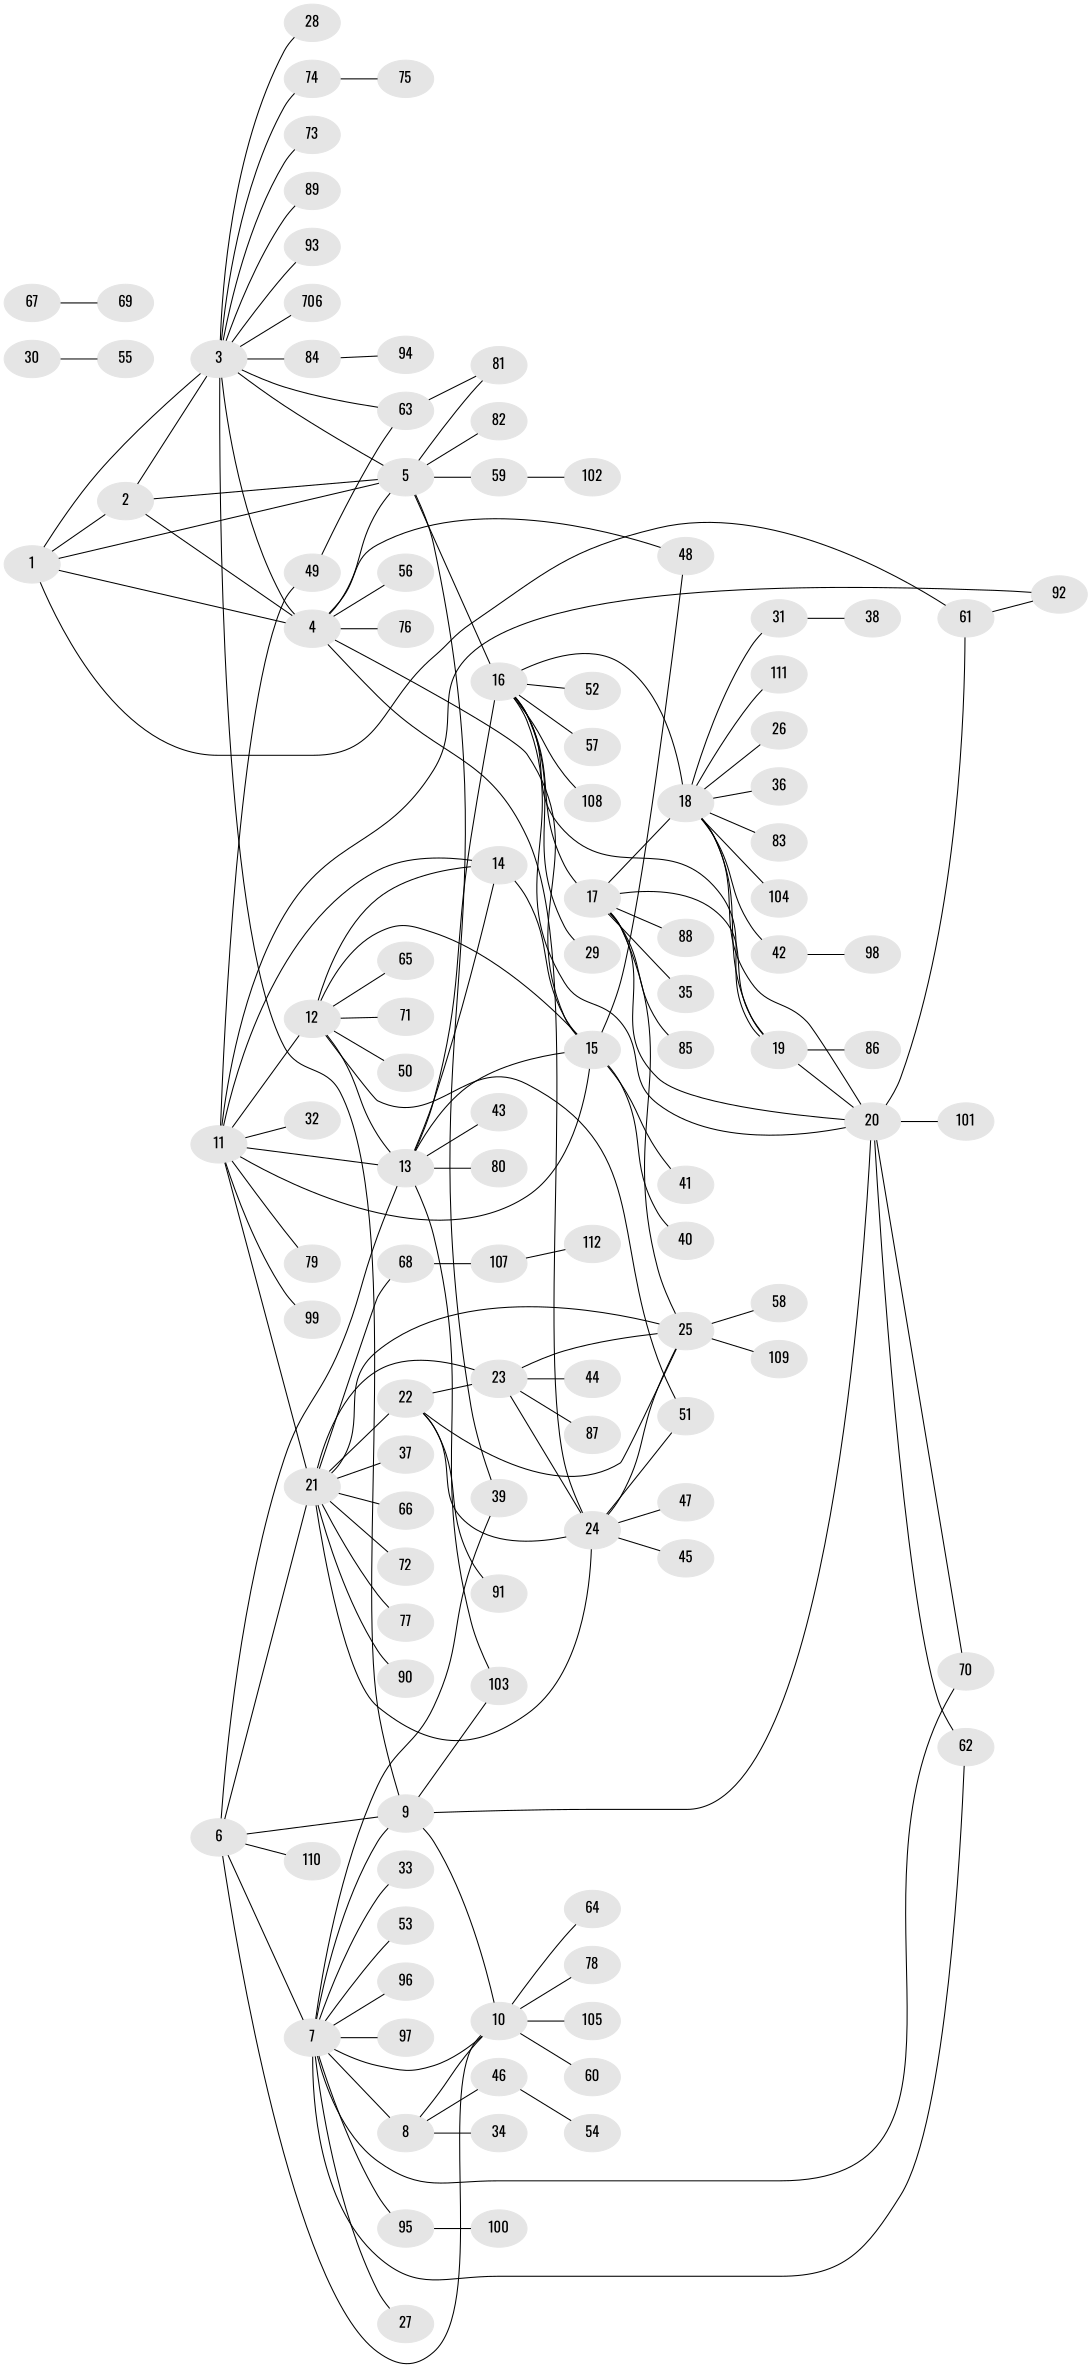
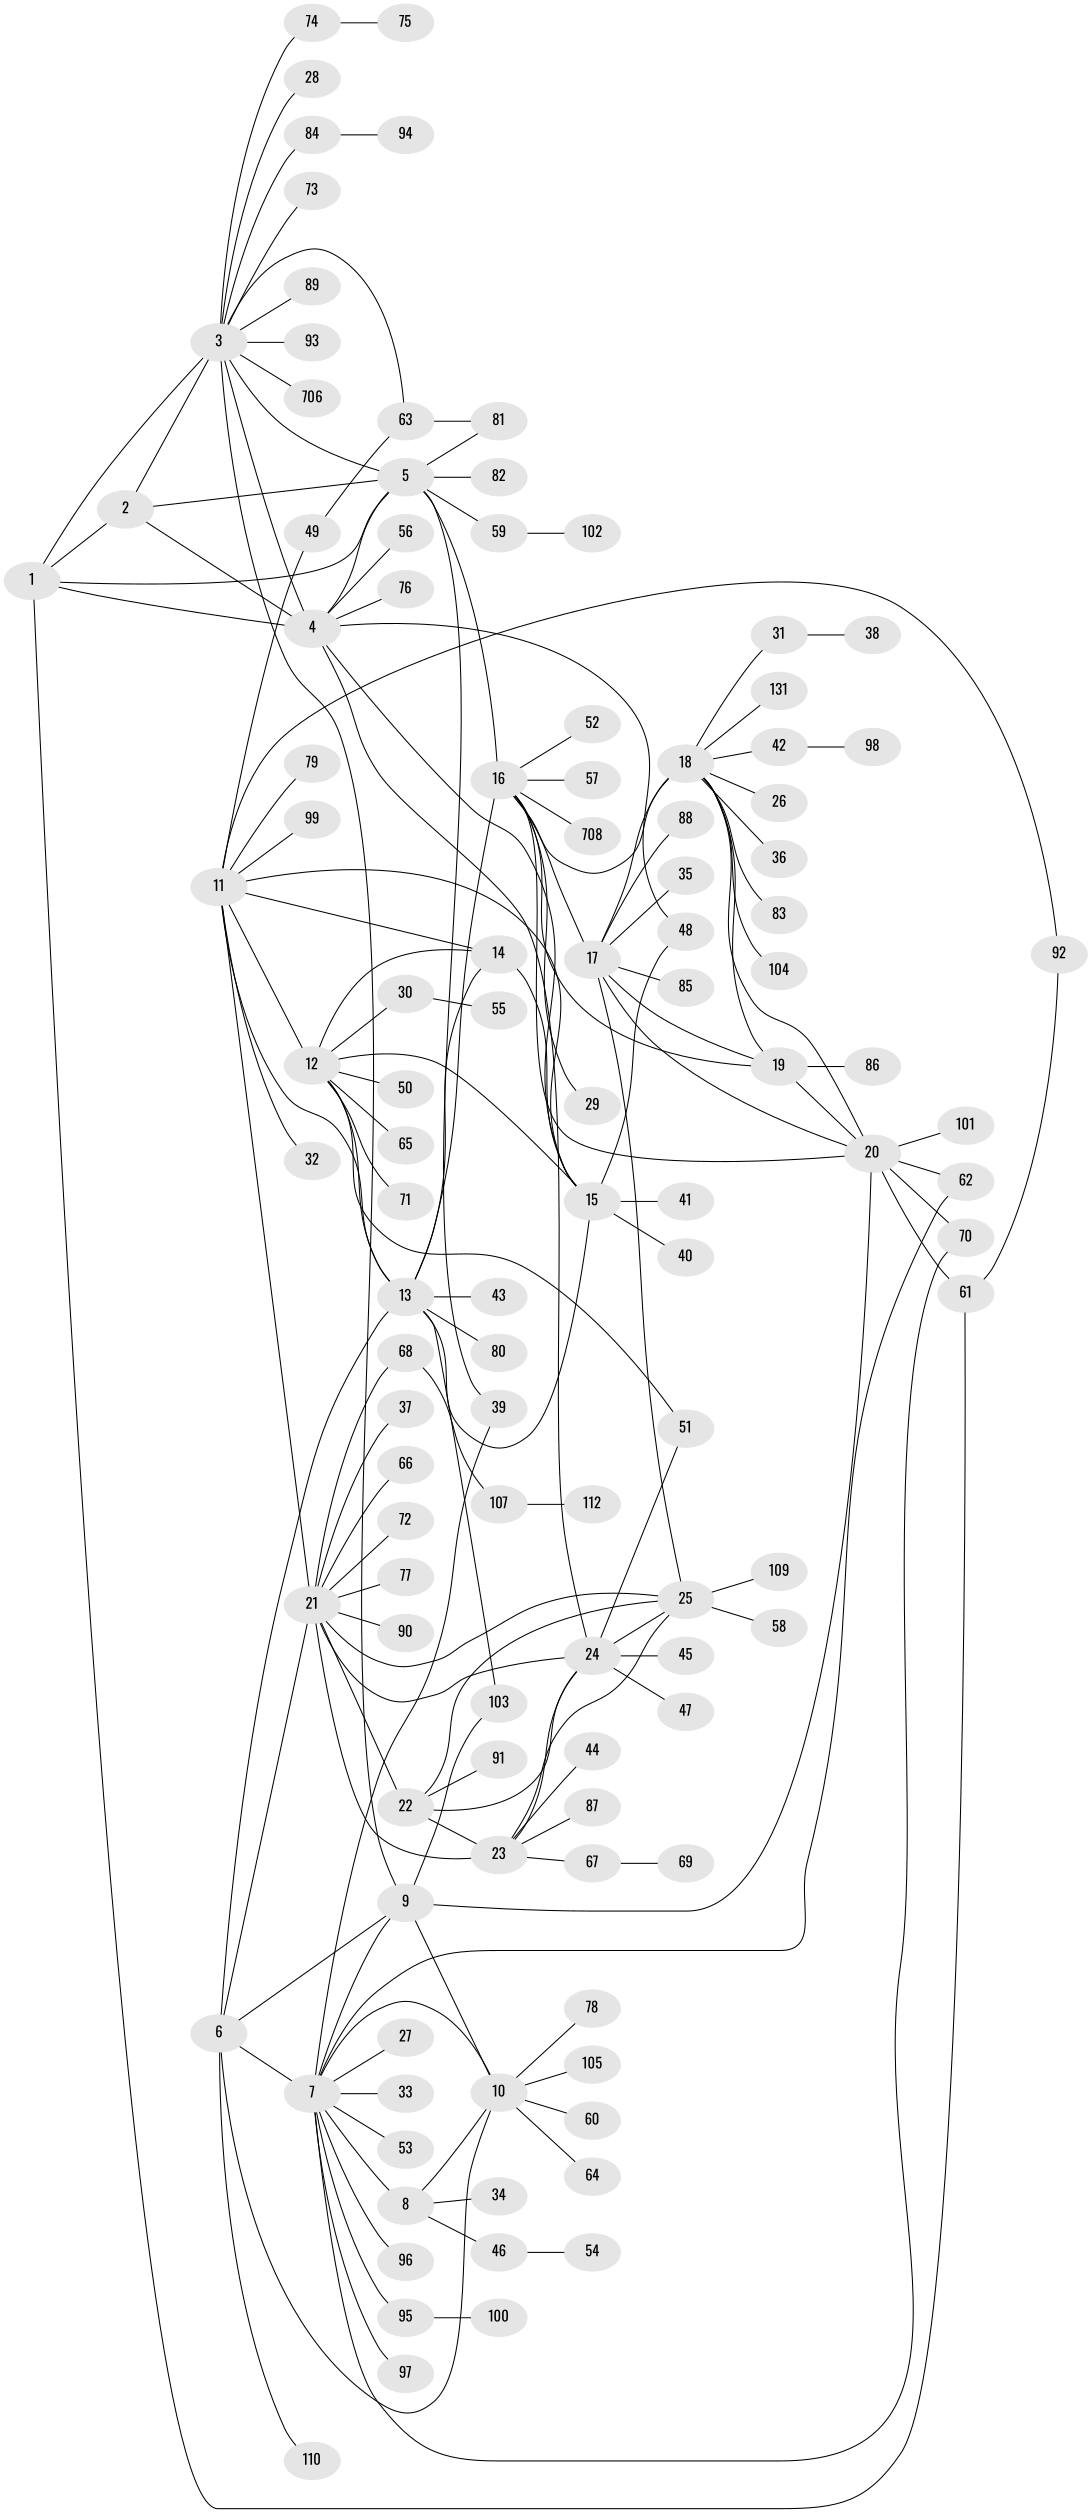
(779, 674) -> (779, 691)
(592, 803) -> (592, 836)
none -> (359, 1030)
none -> (546, 1859)
